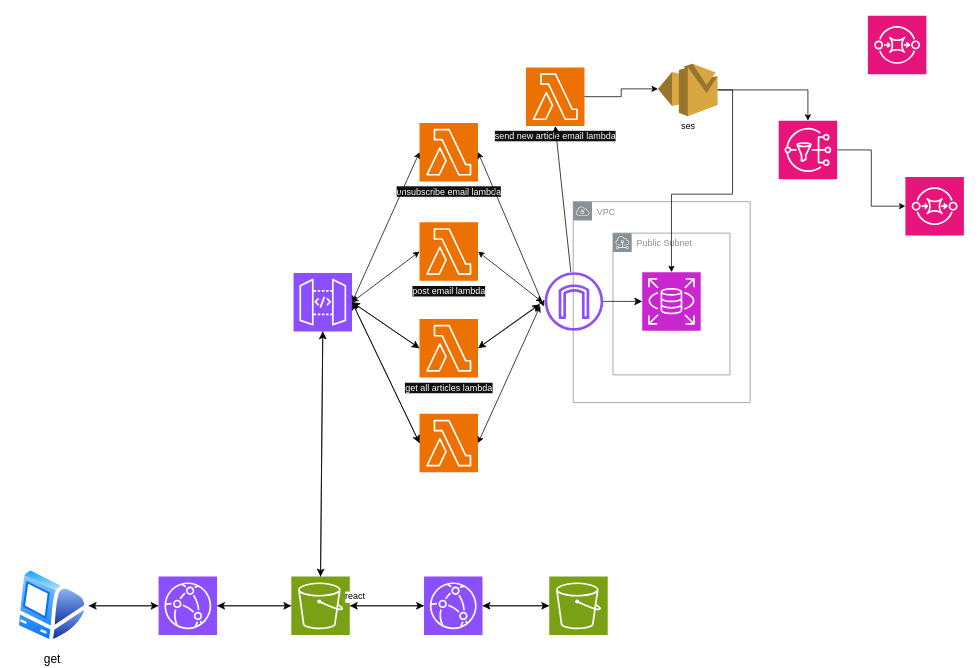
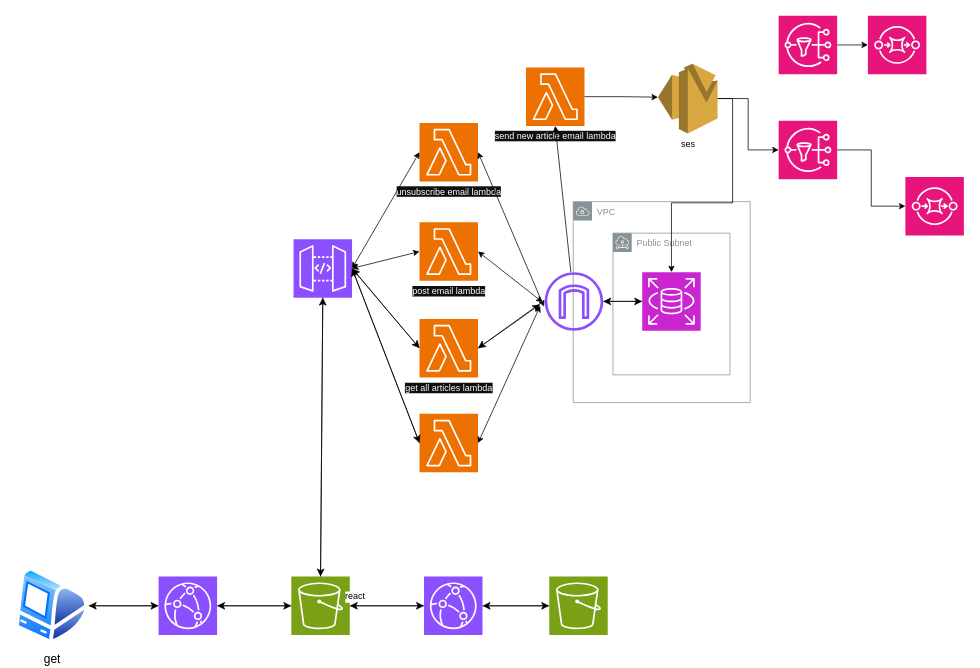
none -> (808, 45)
none -> (861, 45)
(688, 90) -> (688, 98)
none -> (641, 301)
(323, 302) -> (323, 268)
